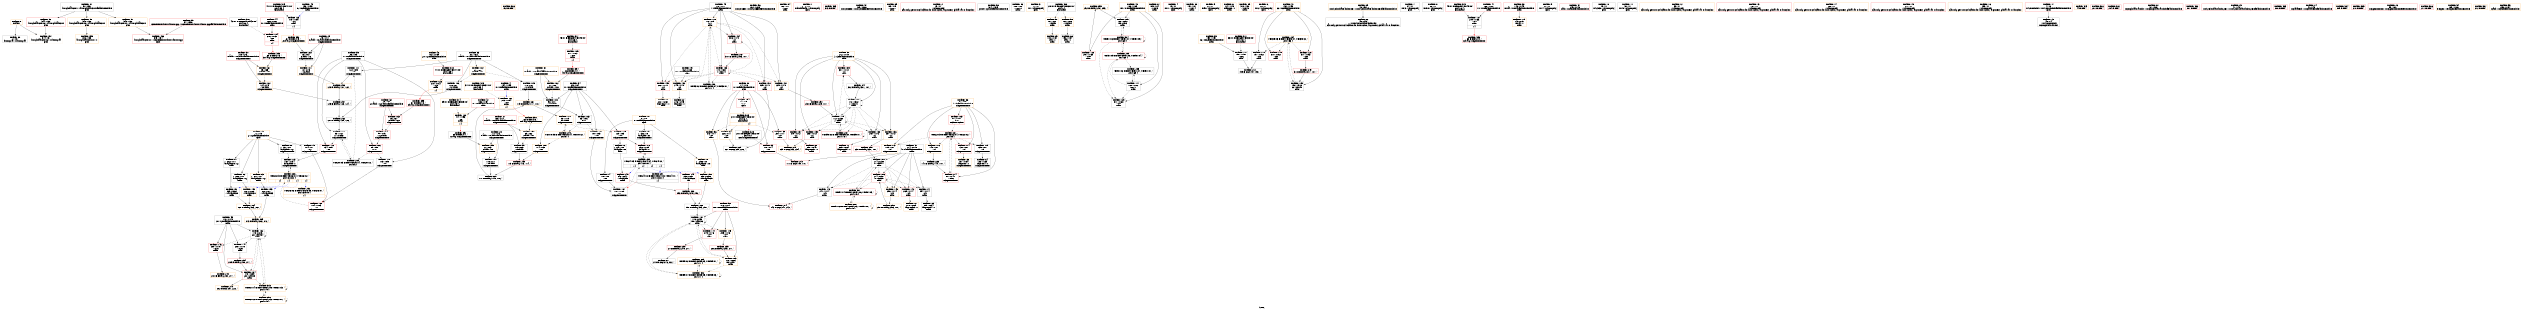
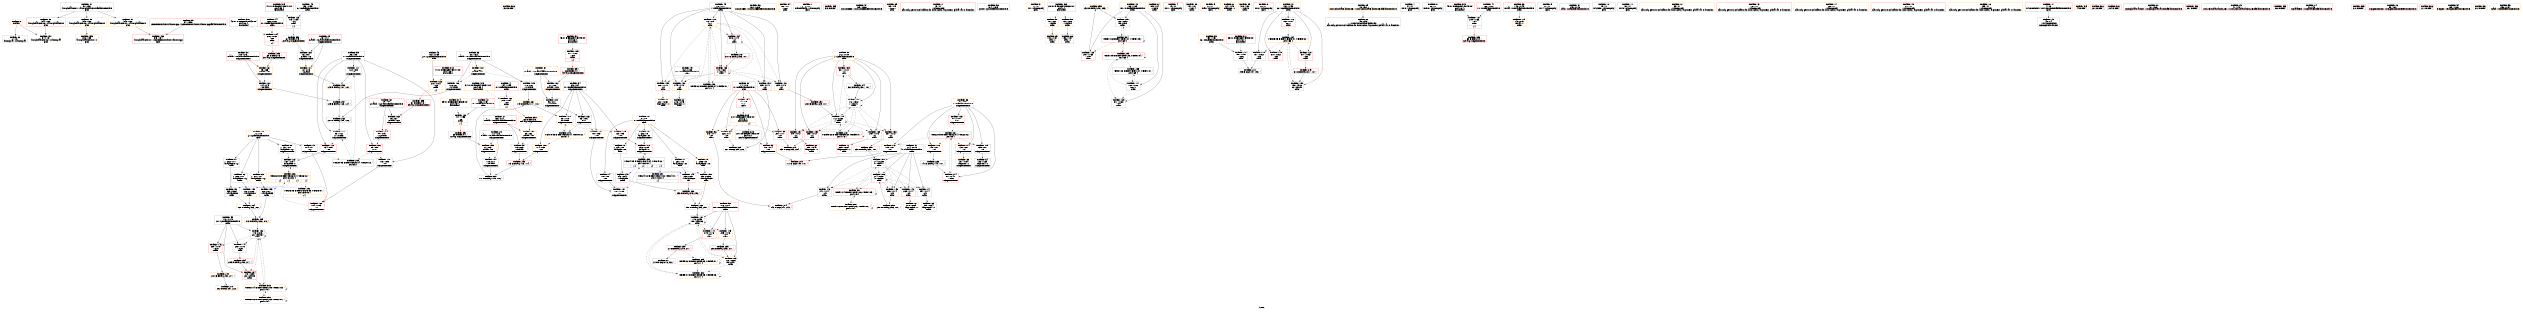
(1018, 7) -> none
(2342, 7) -> none
none -> (1288, 22)
(440, 62) -> (432, 70)
(410, 67) -> (353, 63)
(1100, 69) -> (1104, 46)
(564, 94) -> (570, 102)
(957, 123) -> (957, 123)
(620, 141) -> (633, 134)
(345, 149) -> (328, 156)
none -> (680, 163)
(699, 269) -> (688, 254)
(238, 282) -> (225, 281)
